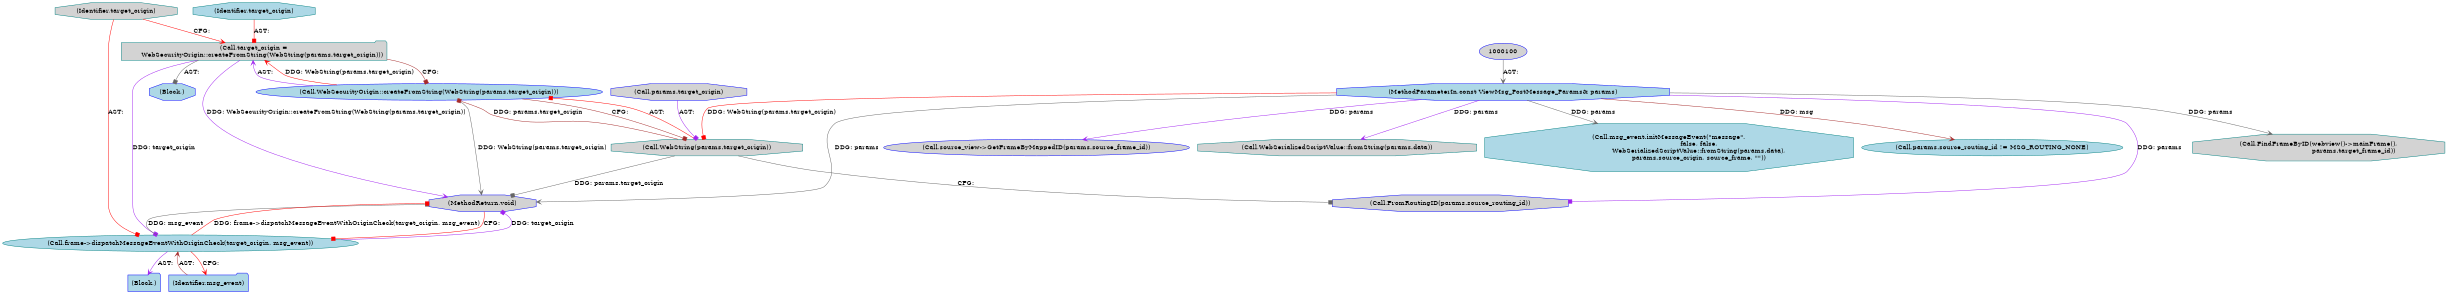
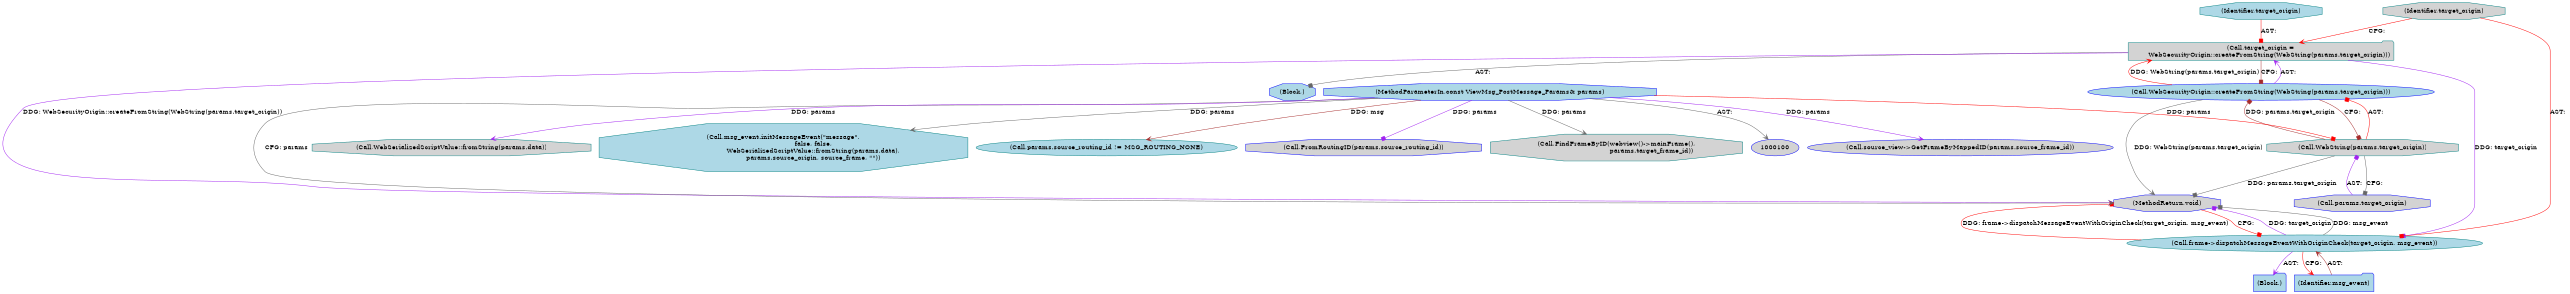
(1503, 69) -> (1680, 108)
(772, 112) -> (2189, 112)
(857, 148) -> (287, 148)
(1032, 191) -> (2367, 173)
